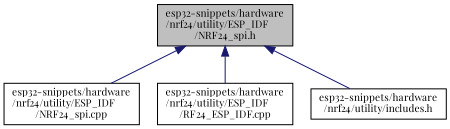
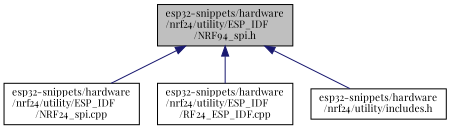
(225, 25) -> (225, 25)
